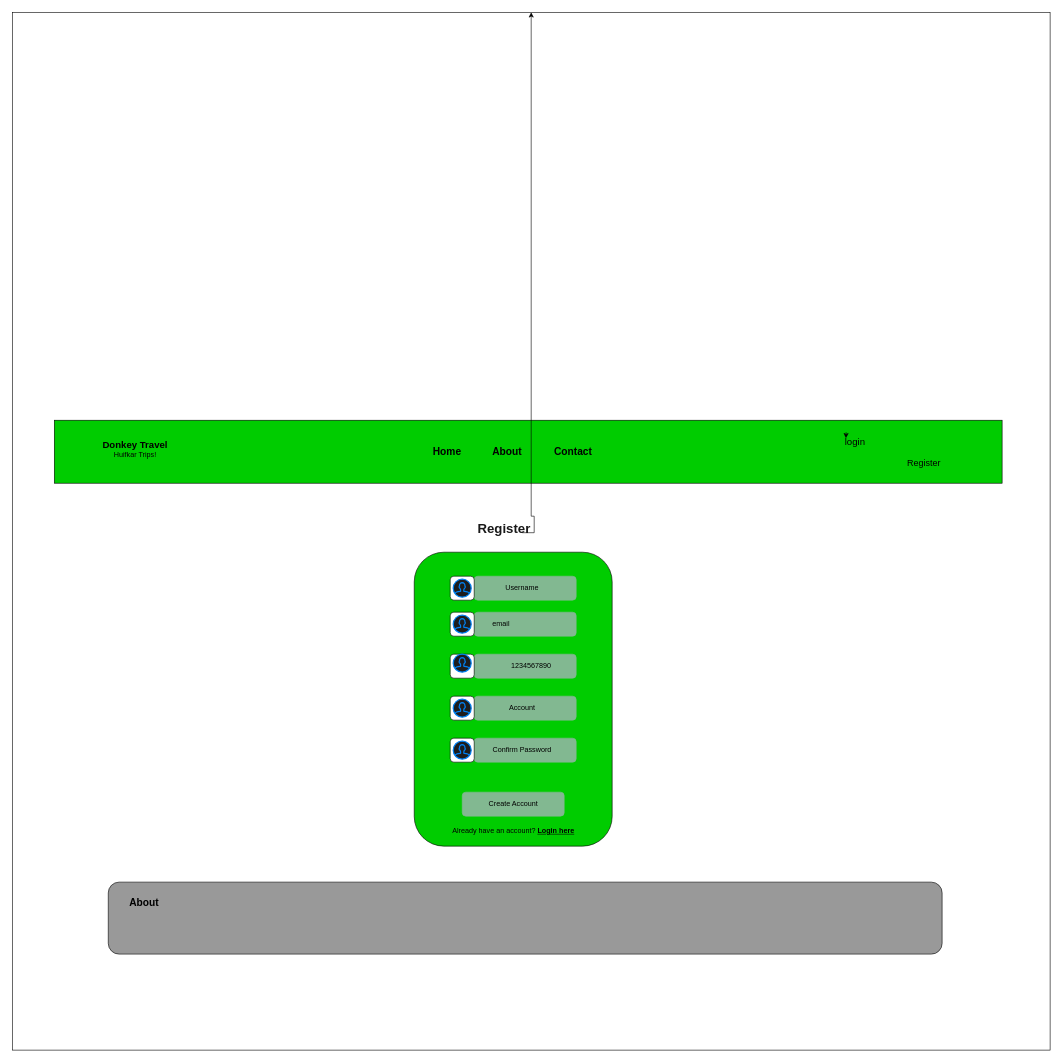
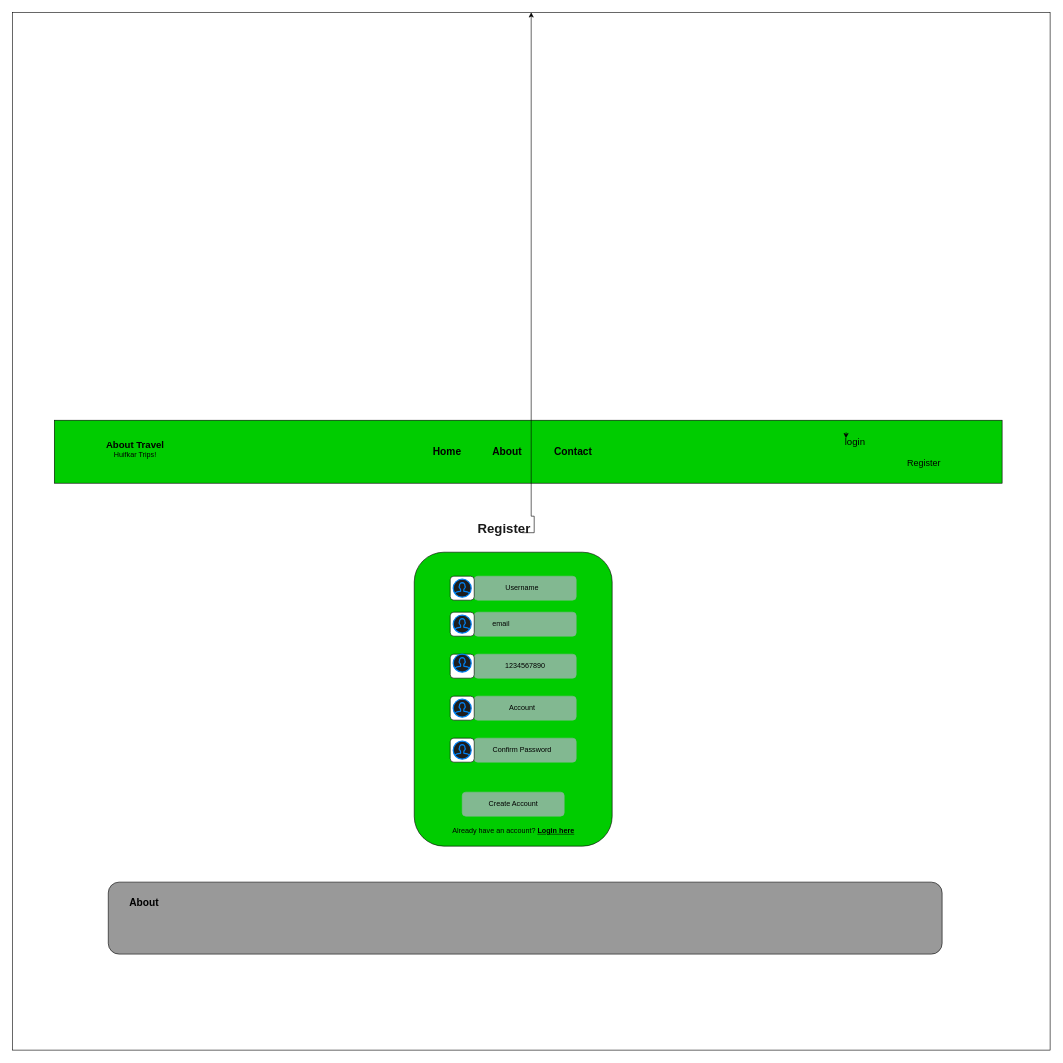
(135, 449) -> (135, 449)
(531, 666) -> (525, 666)
